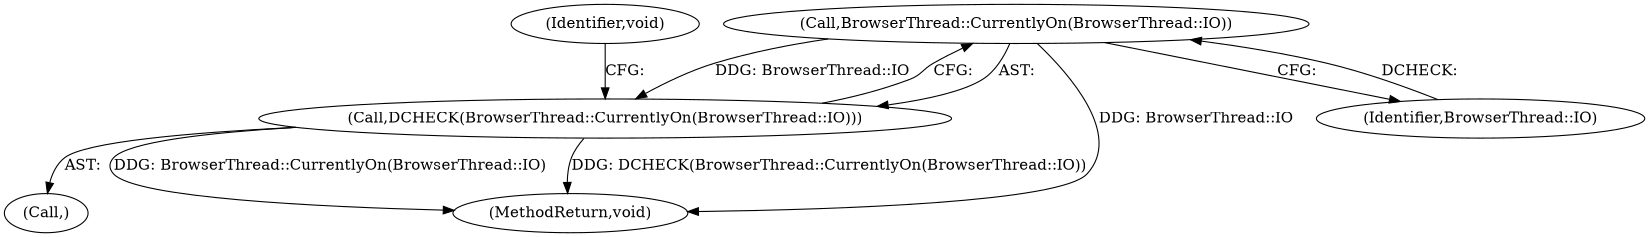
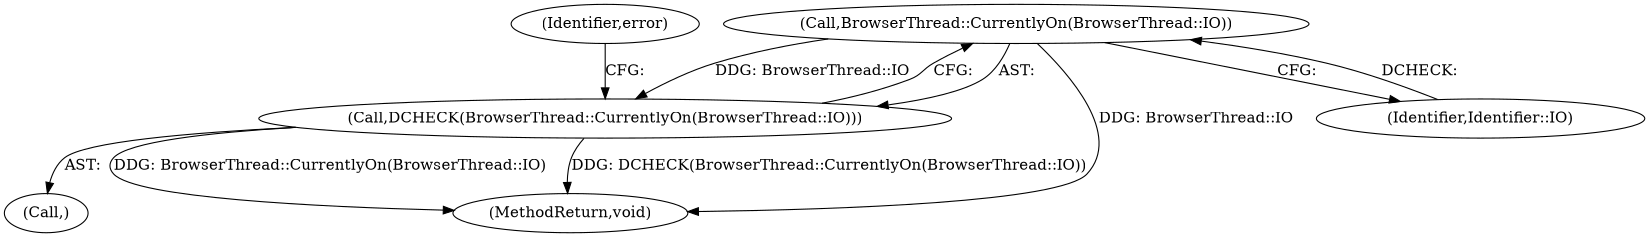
(605, 24) -> (605, 24)
(1481, 119) -> (1481, 119)
